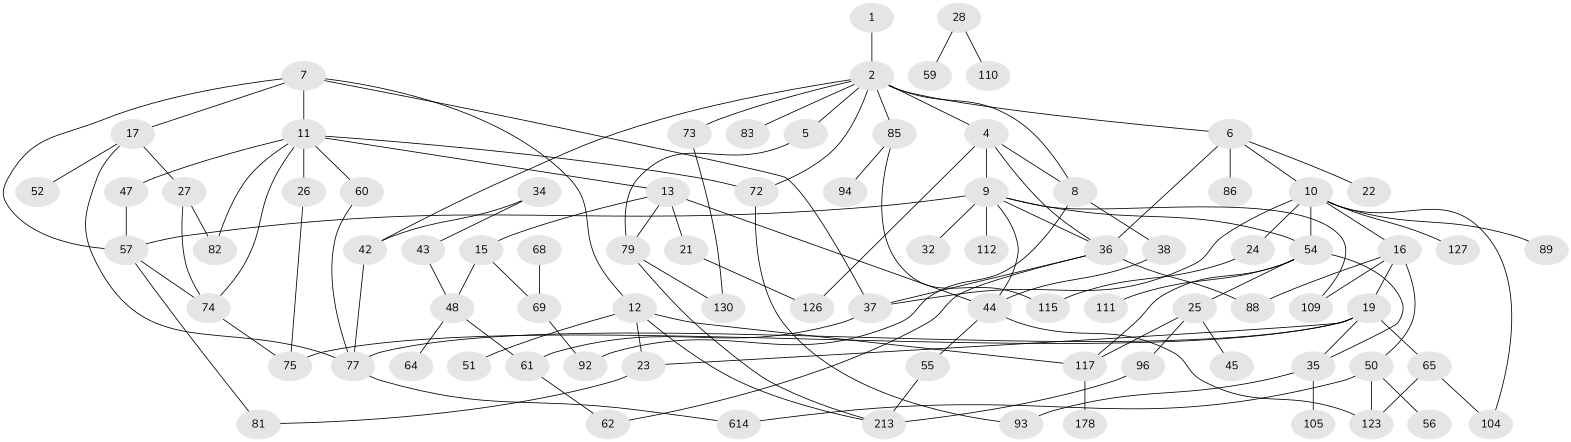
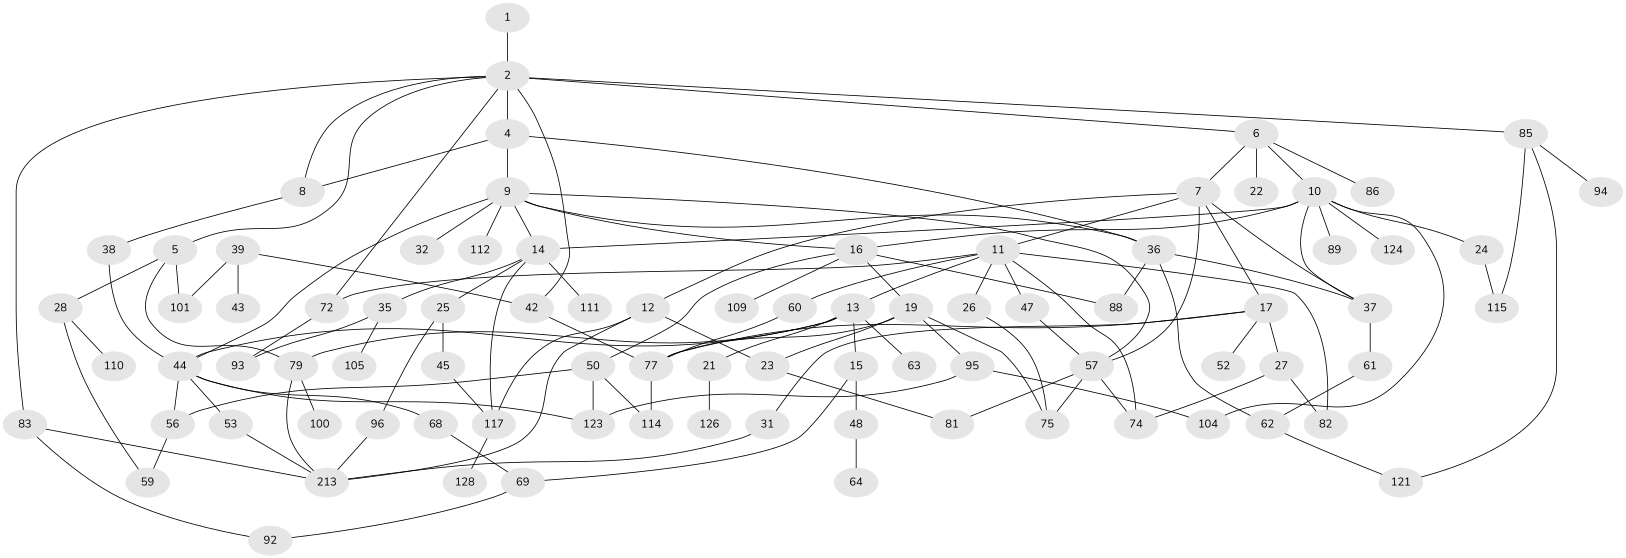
(690, 134) -> none
(539, 192) -> (238, 250)
(1168, 192) -> (1227, 163)
(1210, 207) -> (678, 233)
(899, 221) -> none
(1311, 250) -> (538, 250)
(1458, 250) -> (1393, 250)
none -> (118, 279)
(438, 279) -> none
none -> (180, 308)
(723, 308) -> (320, 424)
(881, 329) -> (135, 504)
(1153, 330) -> (468, 395)
(483, 332) -> none
(243, 333) -> (1070, 395)
(1341, 337) -> none
(469, 366) -> none
none -> (914, 366)
(928, 366) -> (231, 424)
(1430, 366) -> (972, 366)
none -> (176, 395)
none -> (308, 395)
(739, 424) -> (651, 424)
none -> (767, 424)
(1085, 424) -> (465, 483)
none -> (176, 453)
none -> (159, 456)
none -> (1401, 483)
